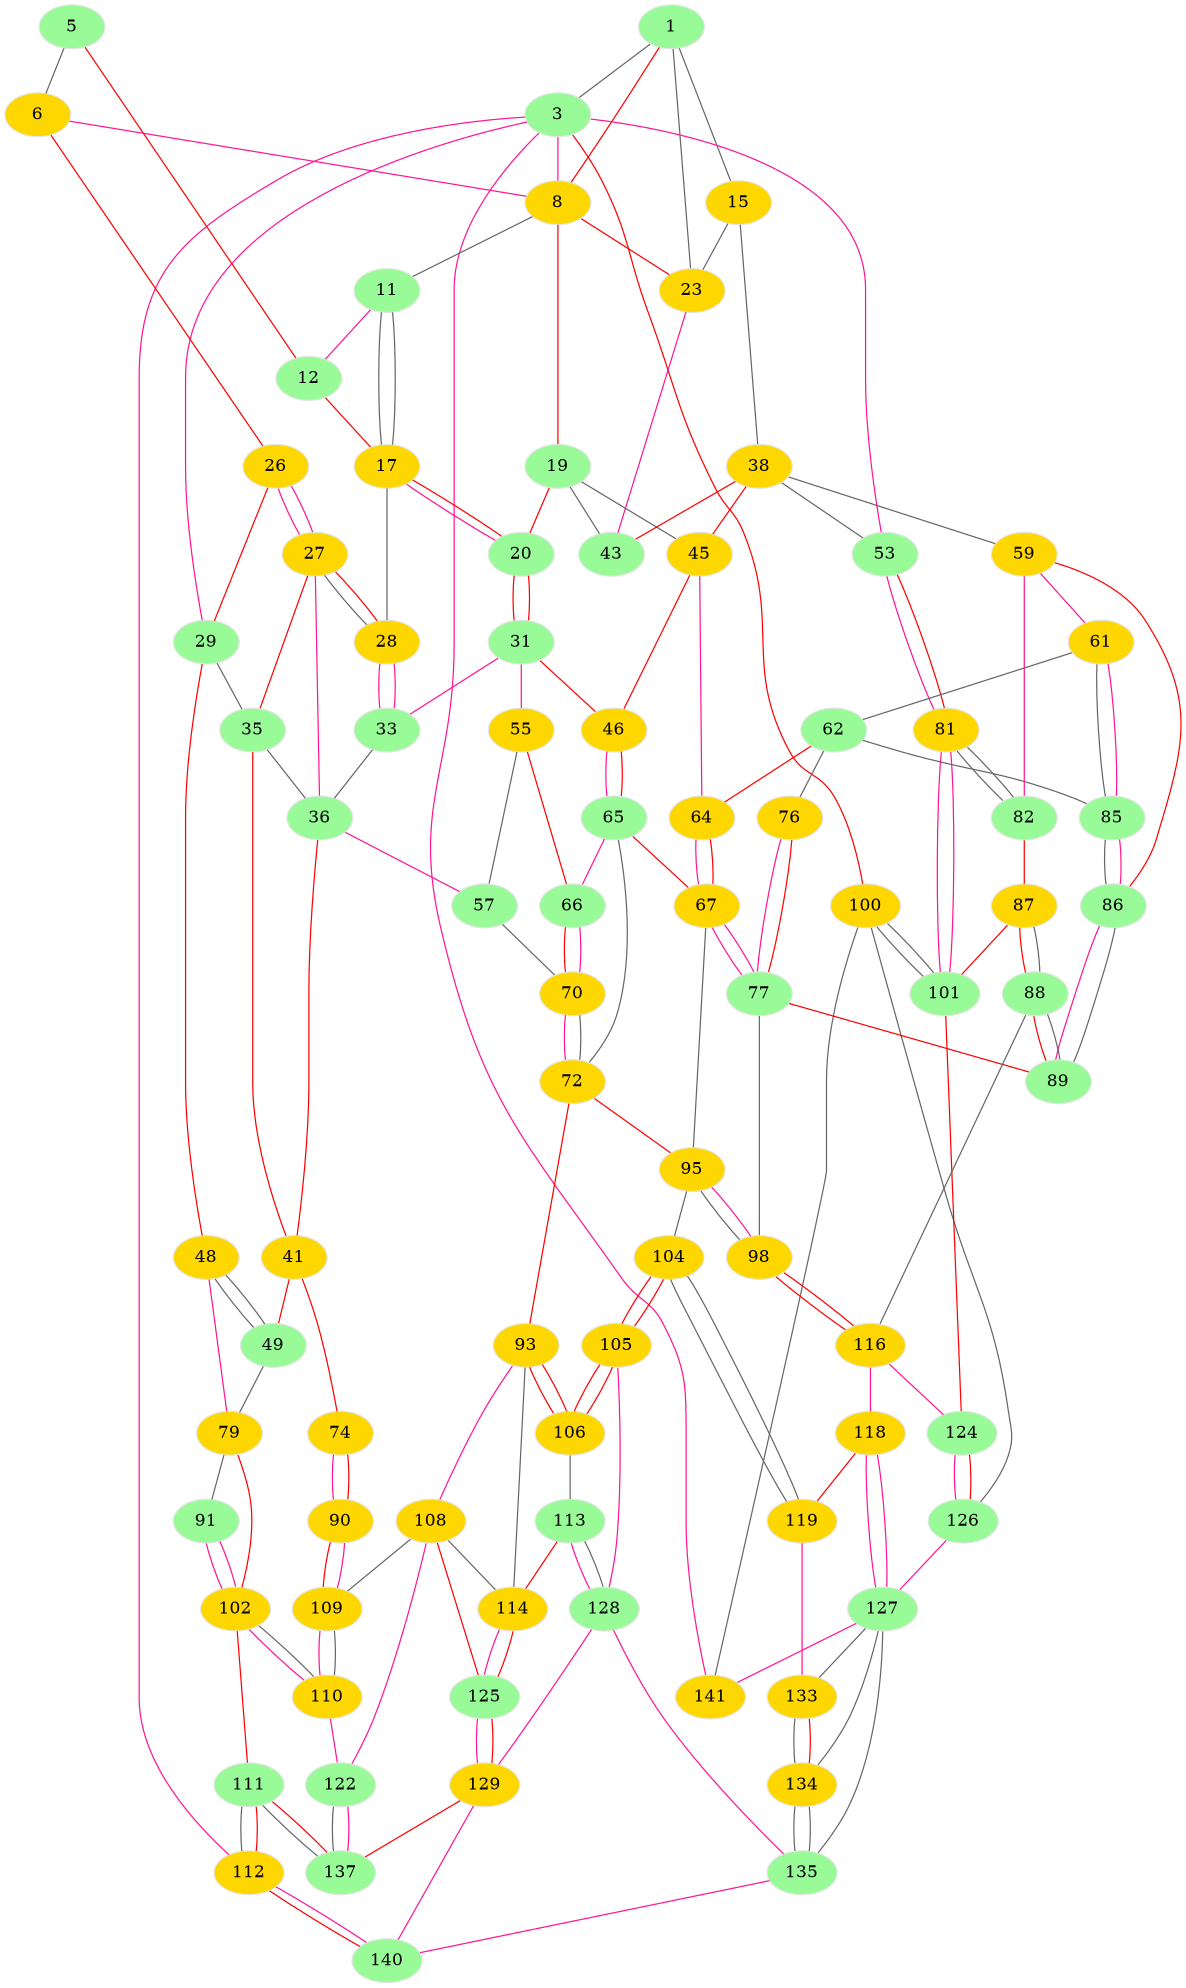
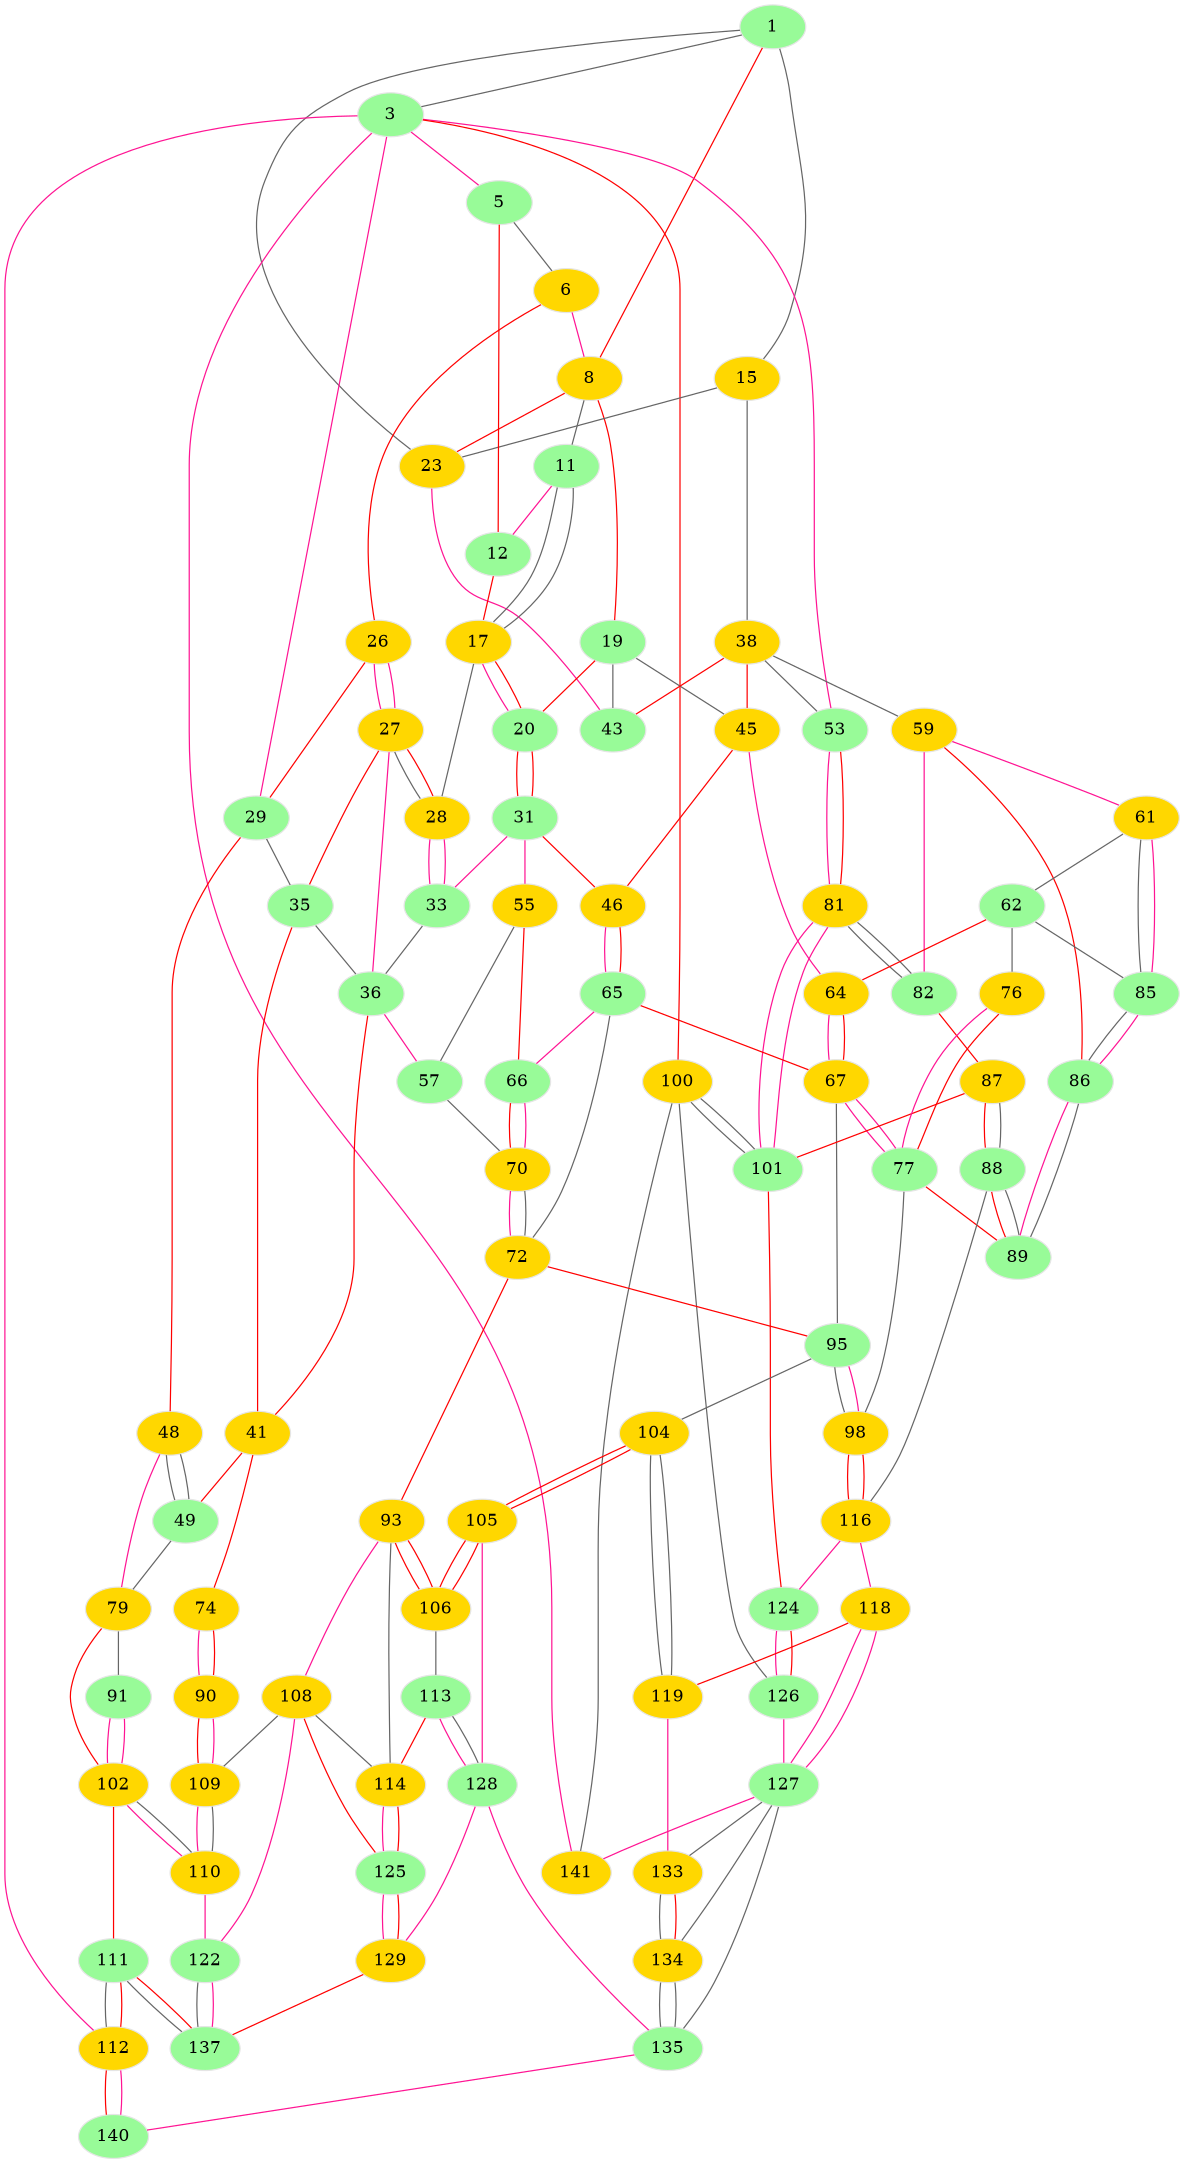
(558, 159) -> (445, 159)
(692, 1170) -> (837, 1345)
(436, 1873) -> none
